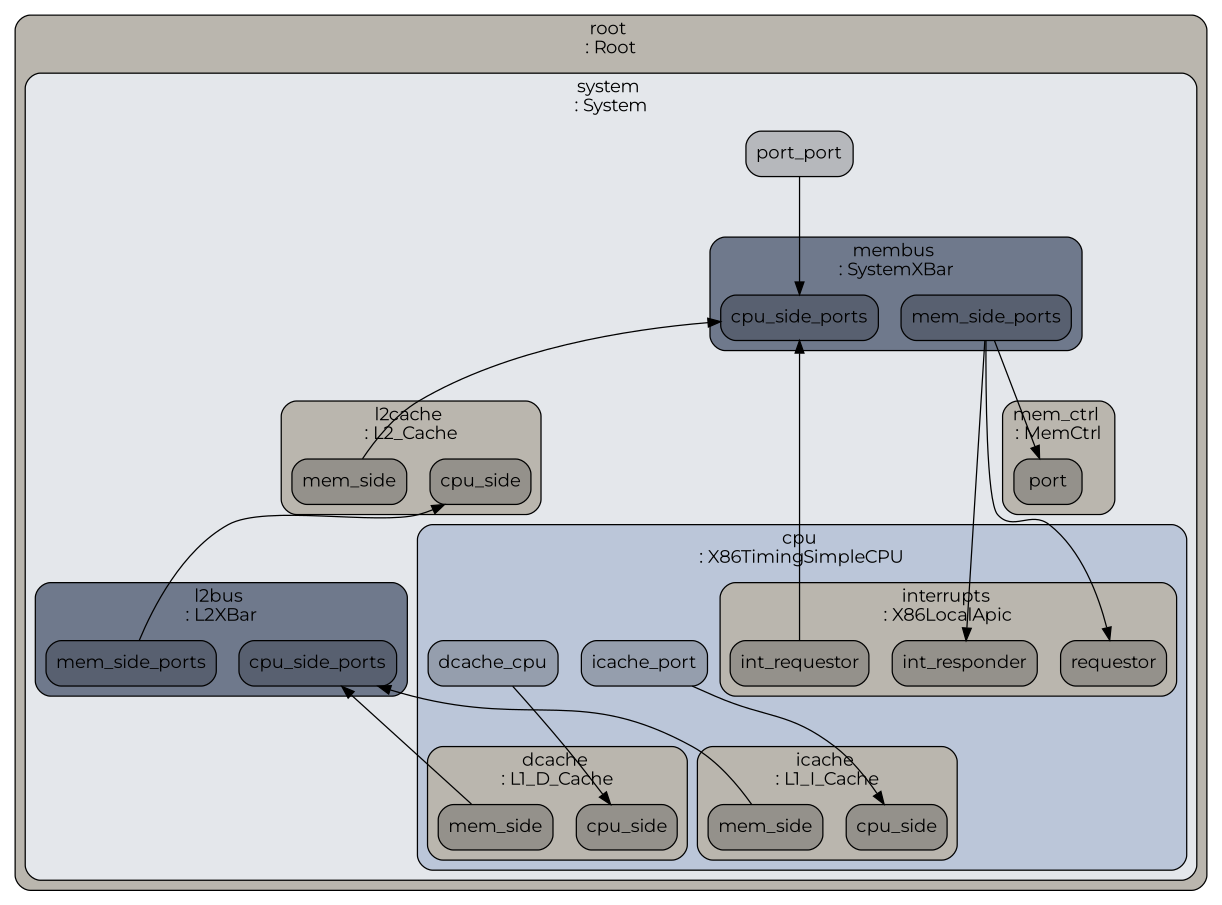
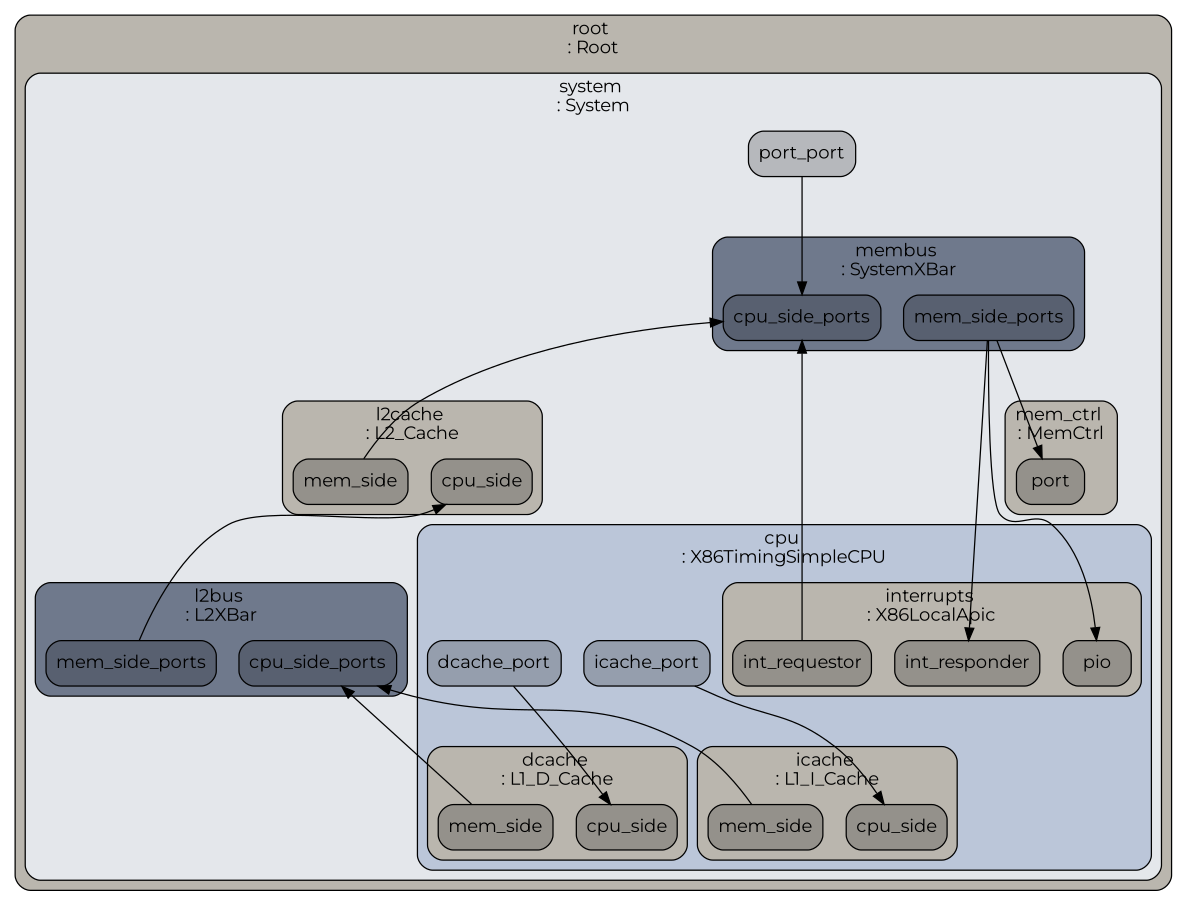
(493, 663) -> (494, 663)
(1114, 663) -> (1097, 663)
